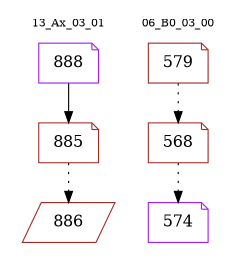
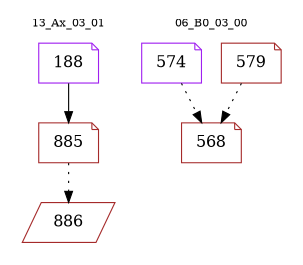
(69, 63) -> (69, 63)
(178, 177) -> (189, 98)
